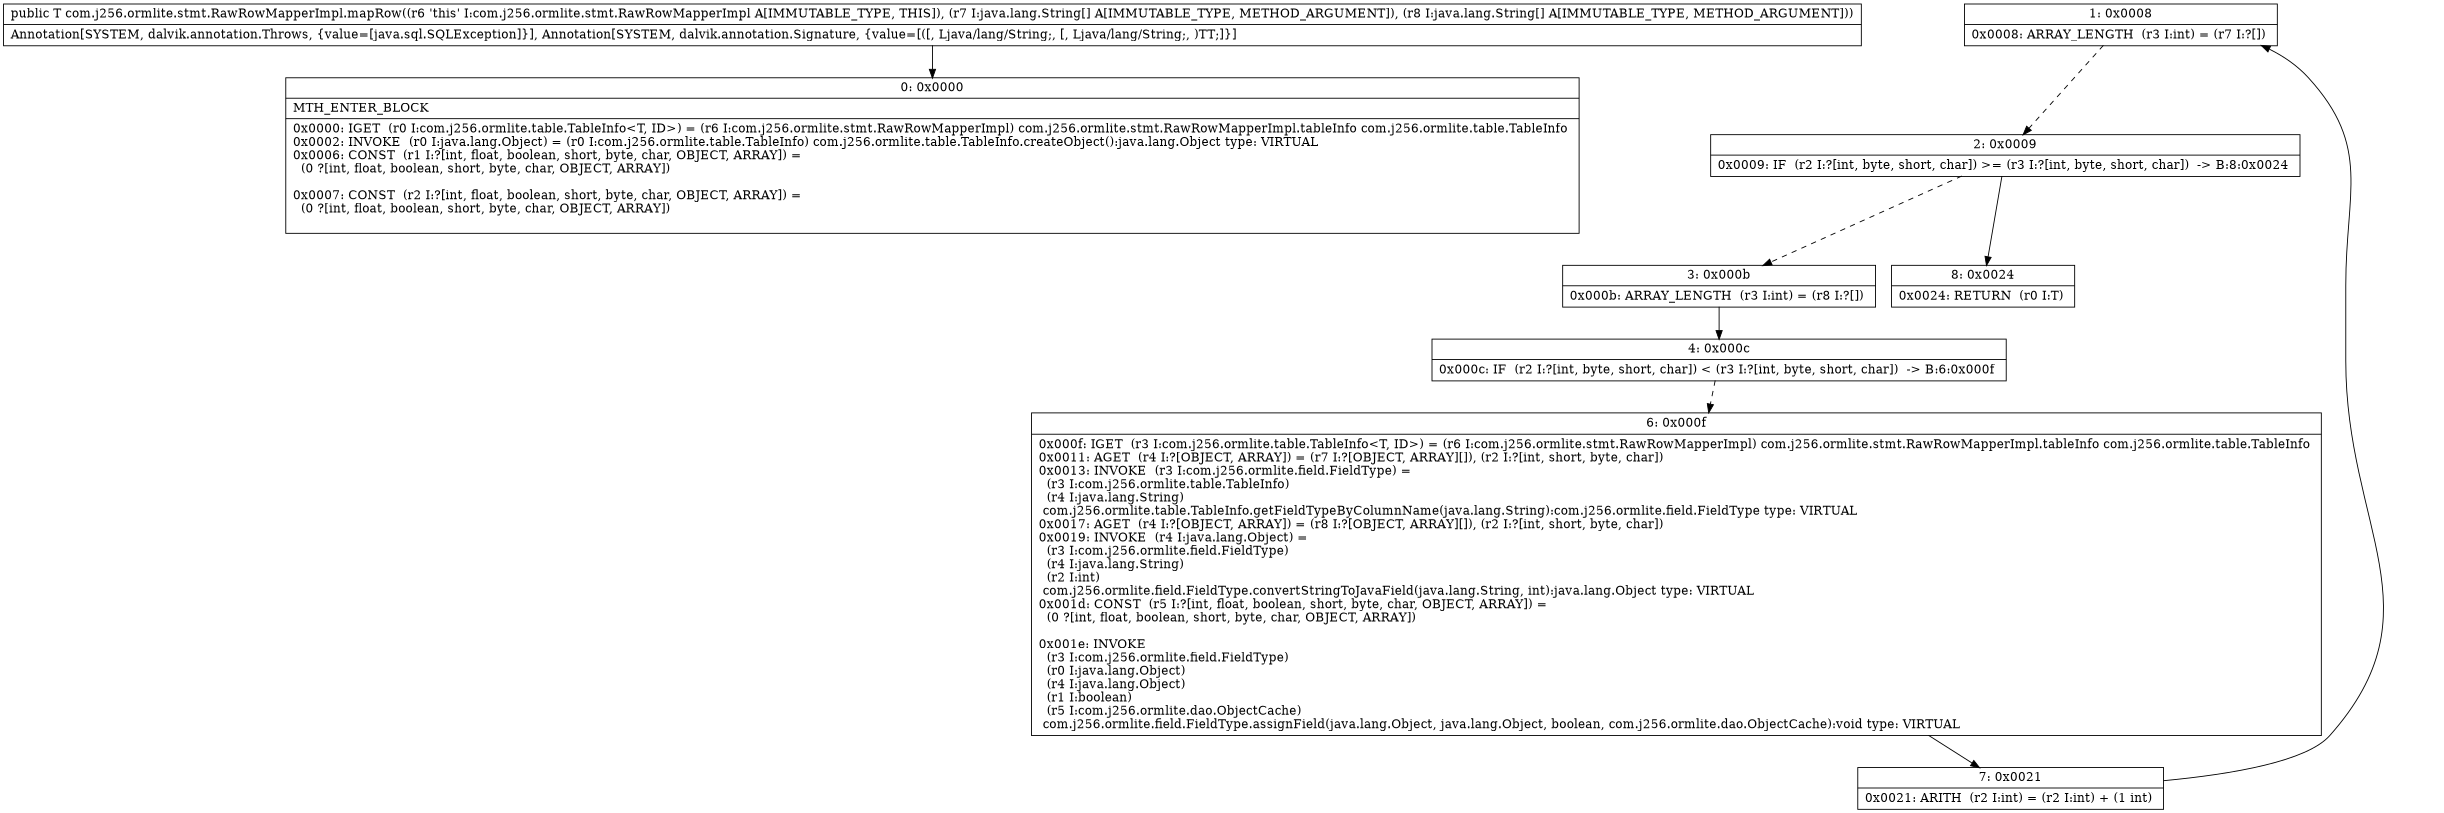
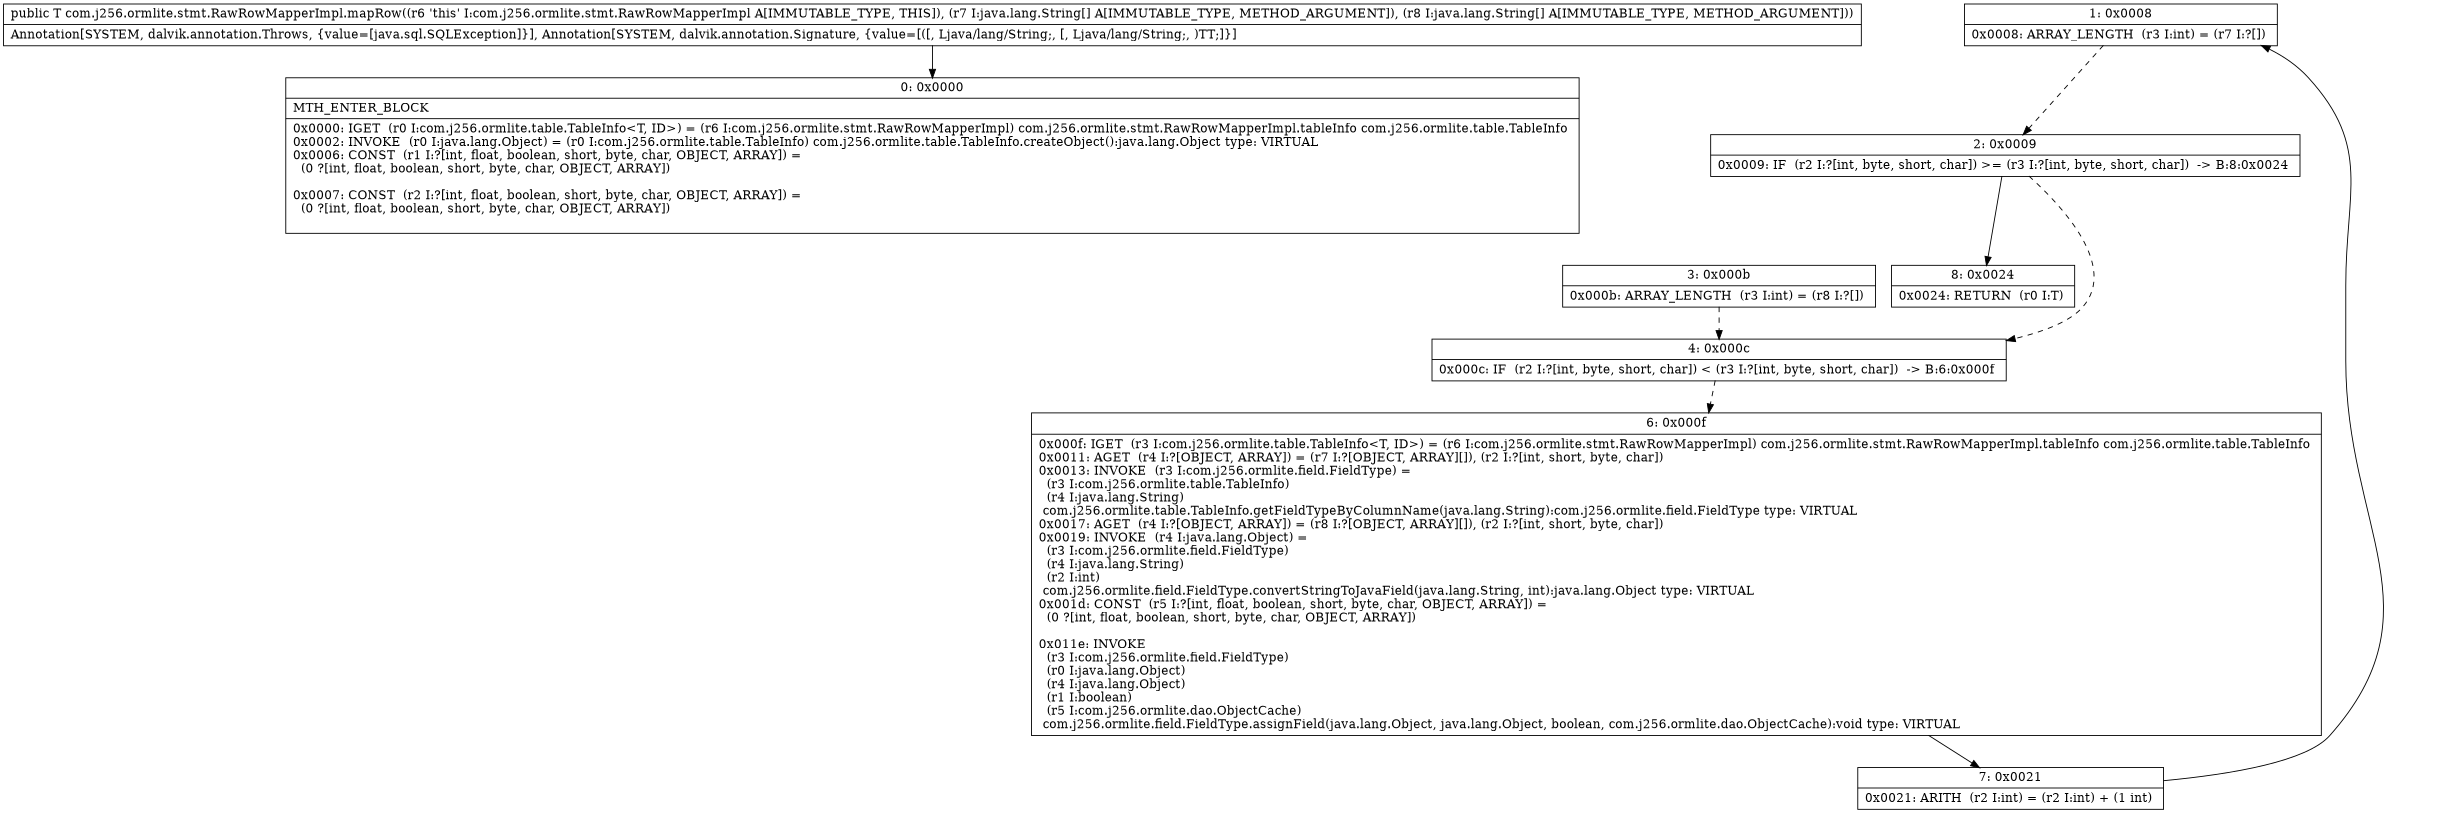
(1866, 219) -> (2093, 270)
(1719, 319) -> (1719, 319)
(1096, 644) -> (1096, 644)
